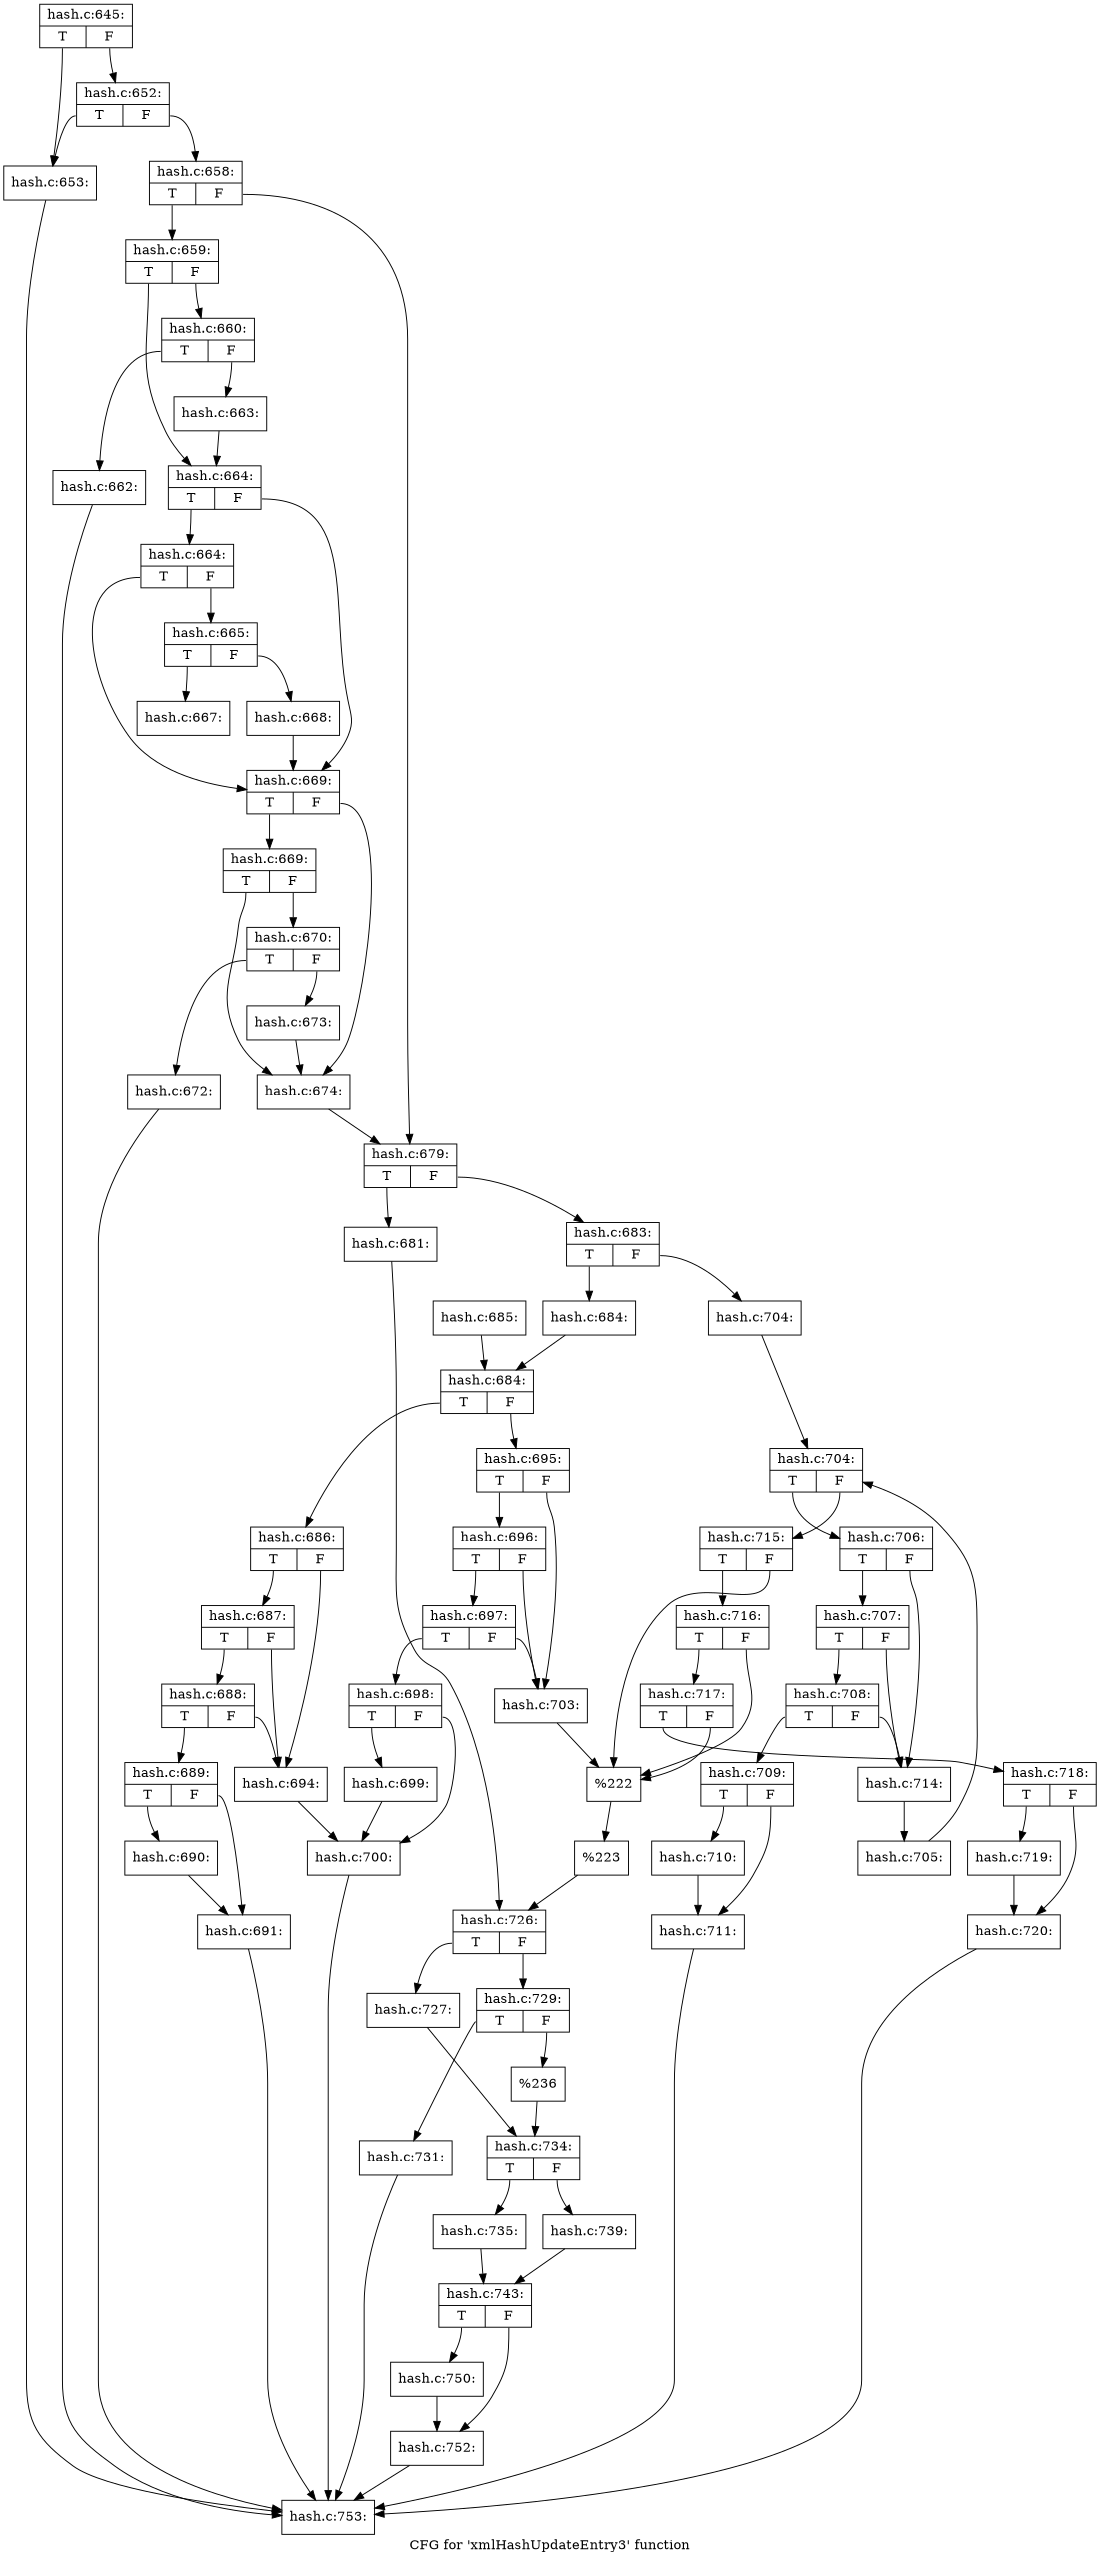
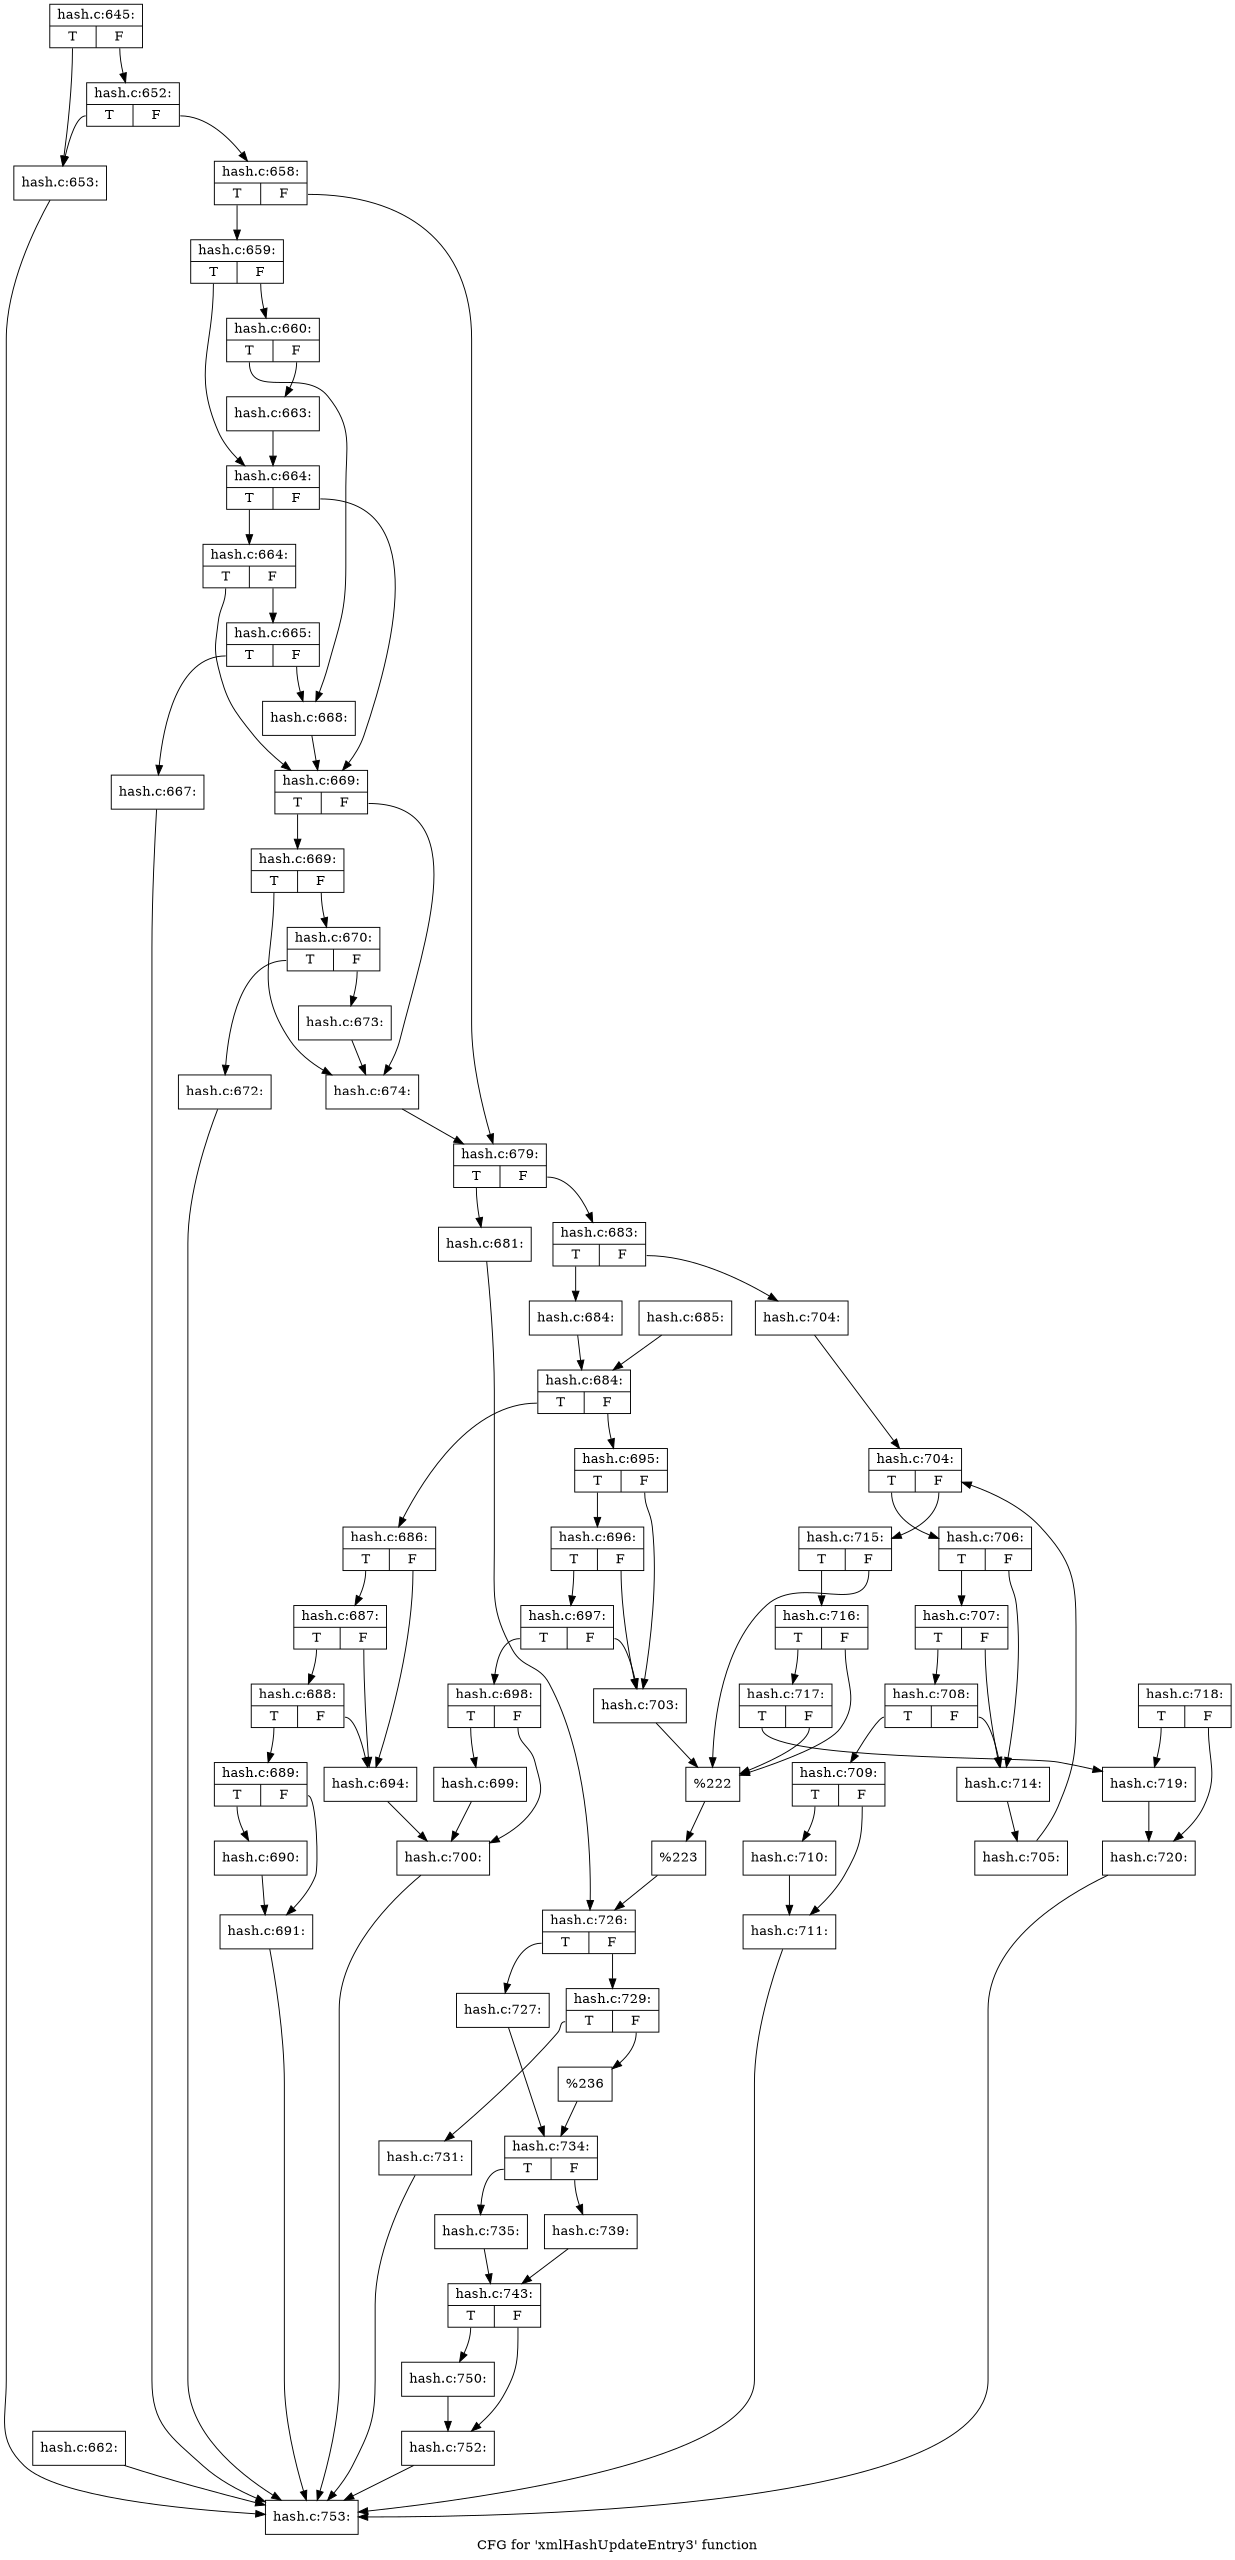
(113, 394) -> (346, 497)
none -> (152, 1678)
(826, 1756) -> (925, 1756)
